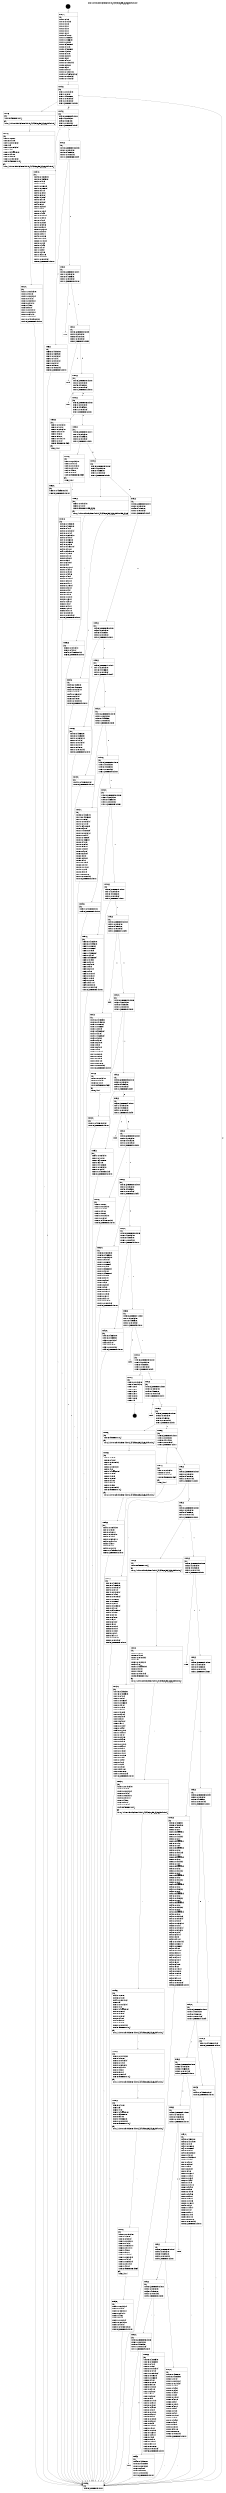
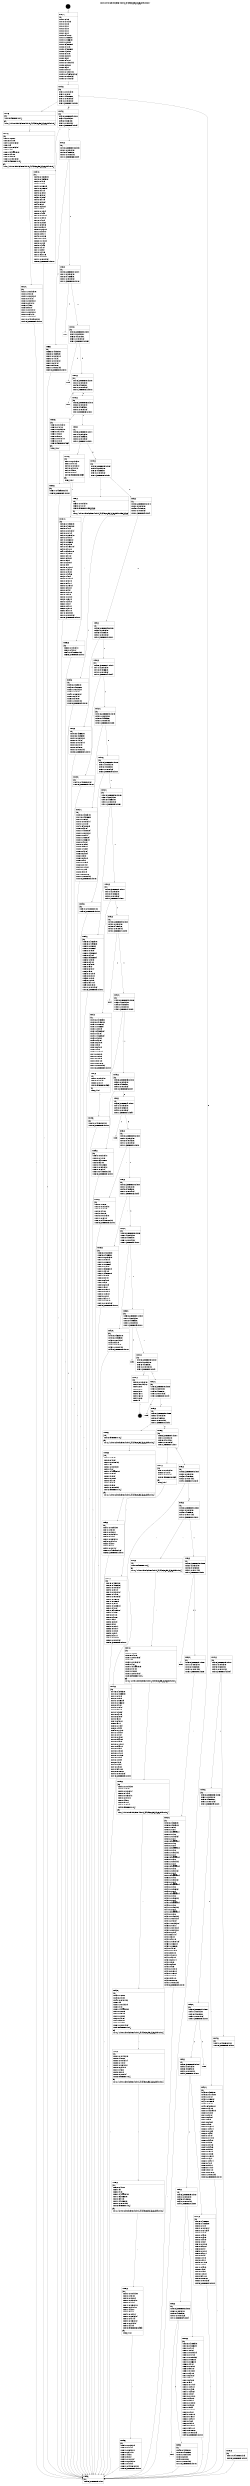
(201, 1797) -> none
